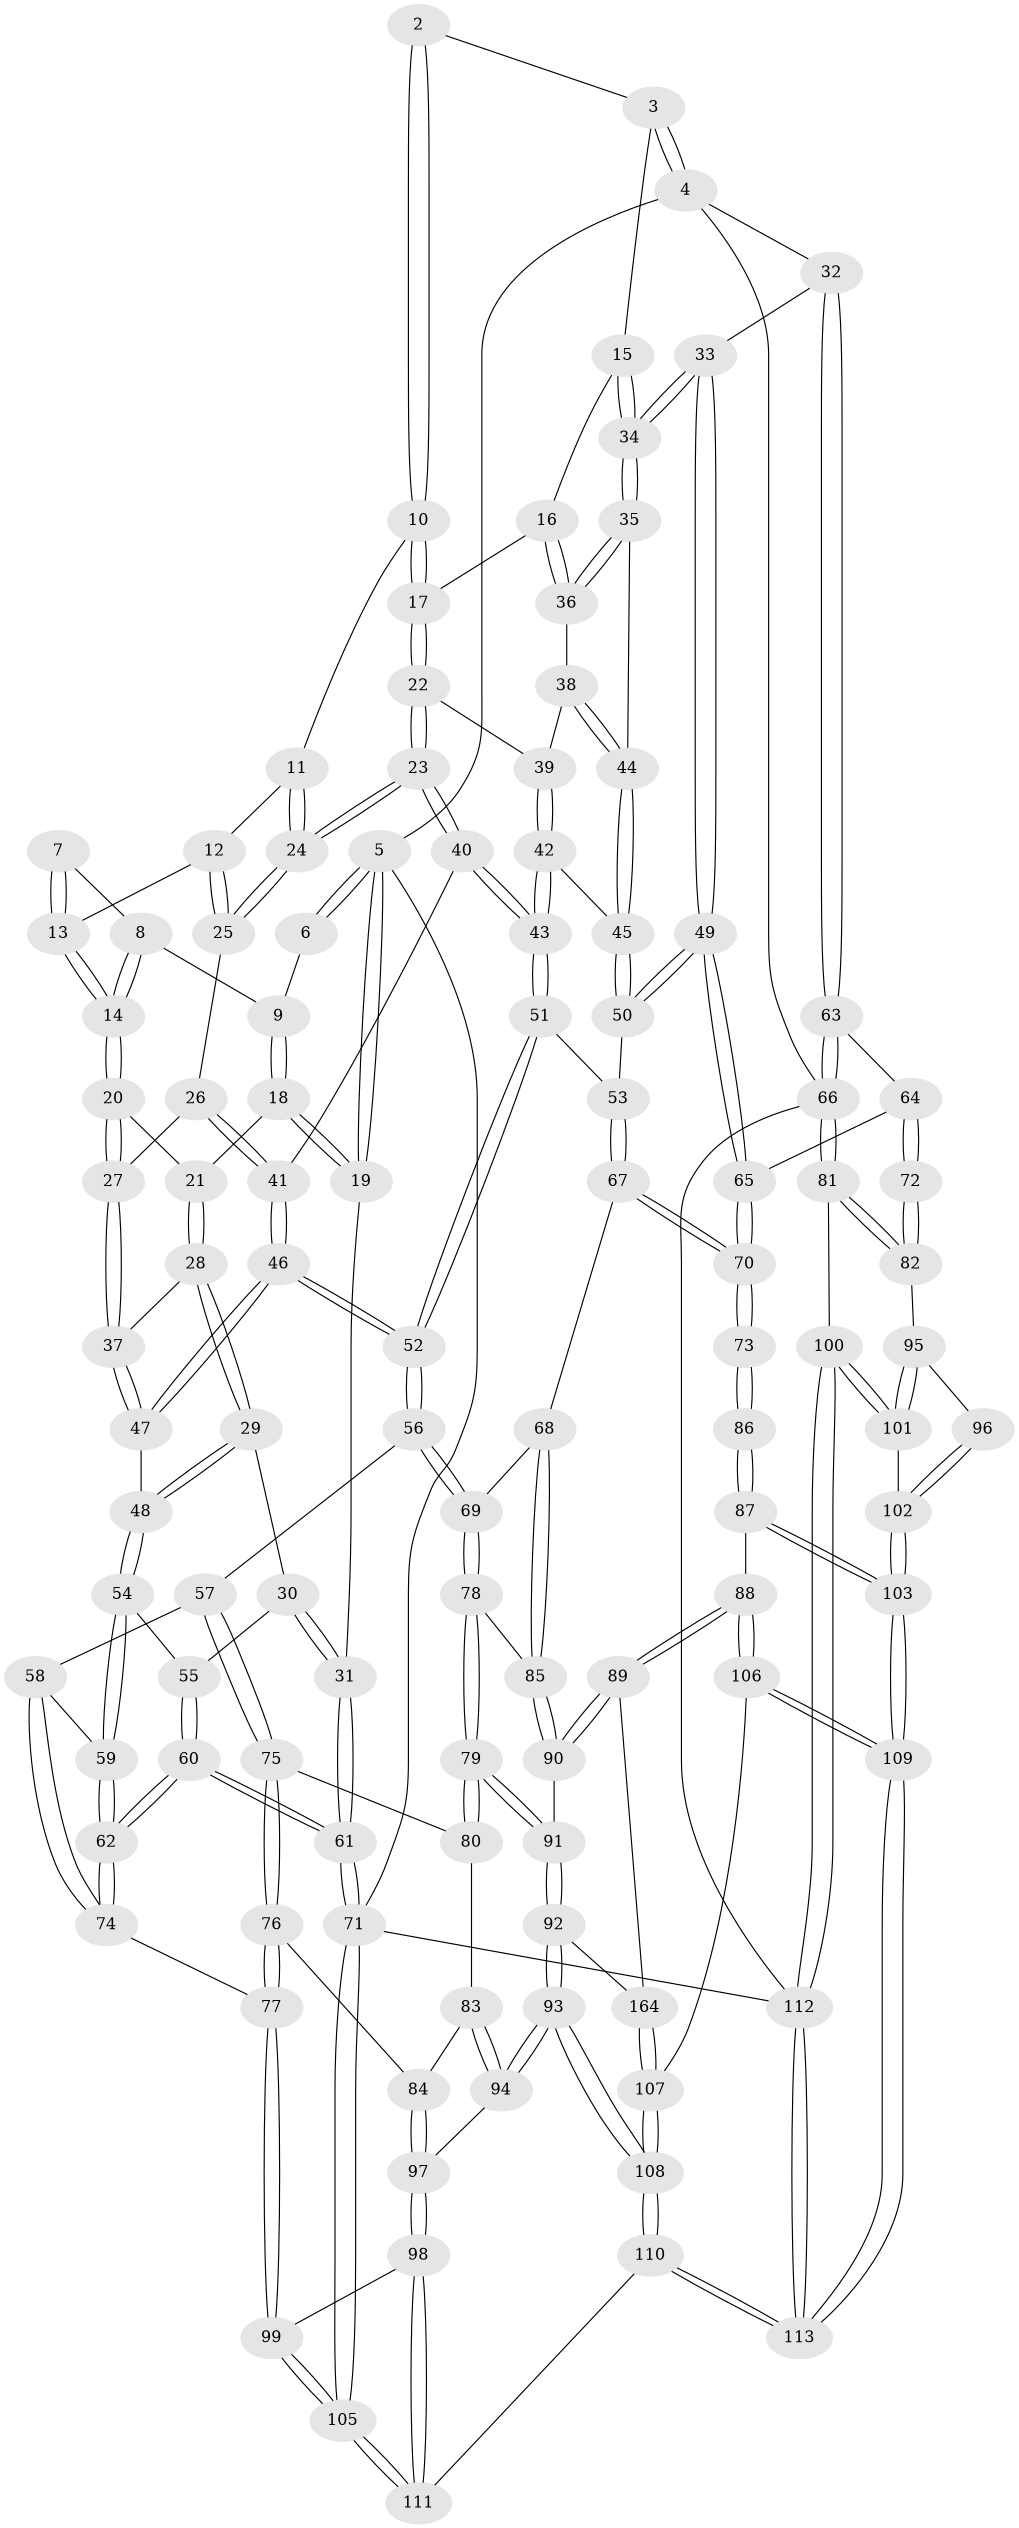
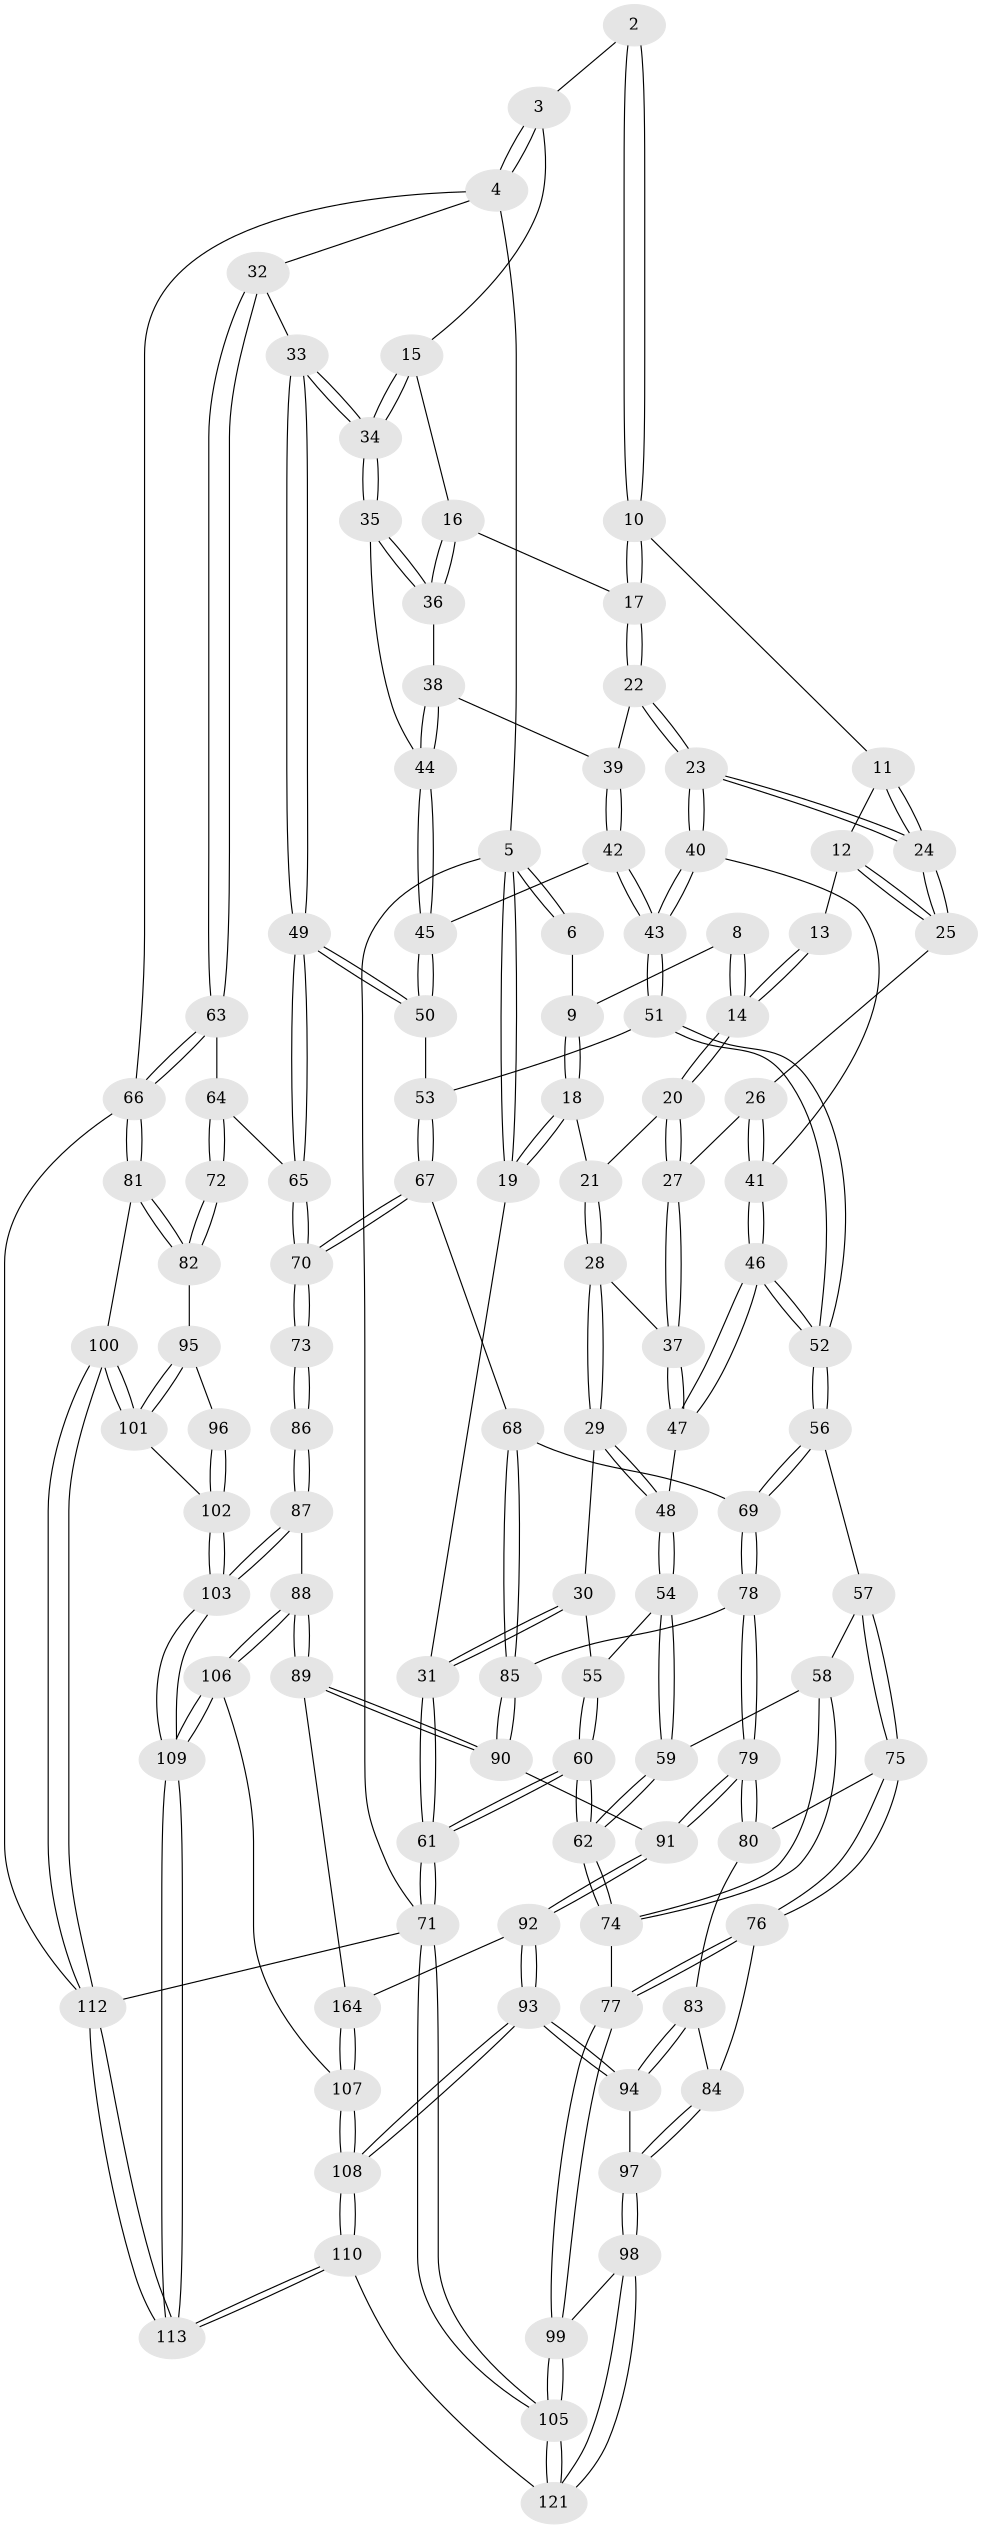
(59, 851) -> none
(419, 2503) -> (554, 2503)
